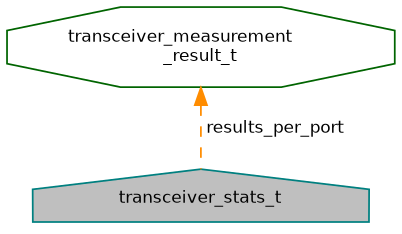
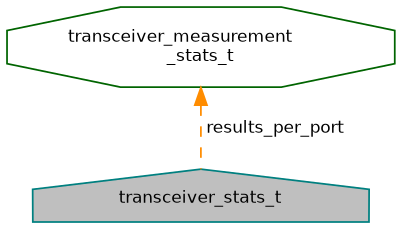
(201, 47) -> (201, 47)
